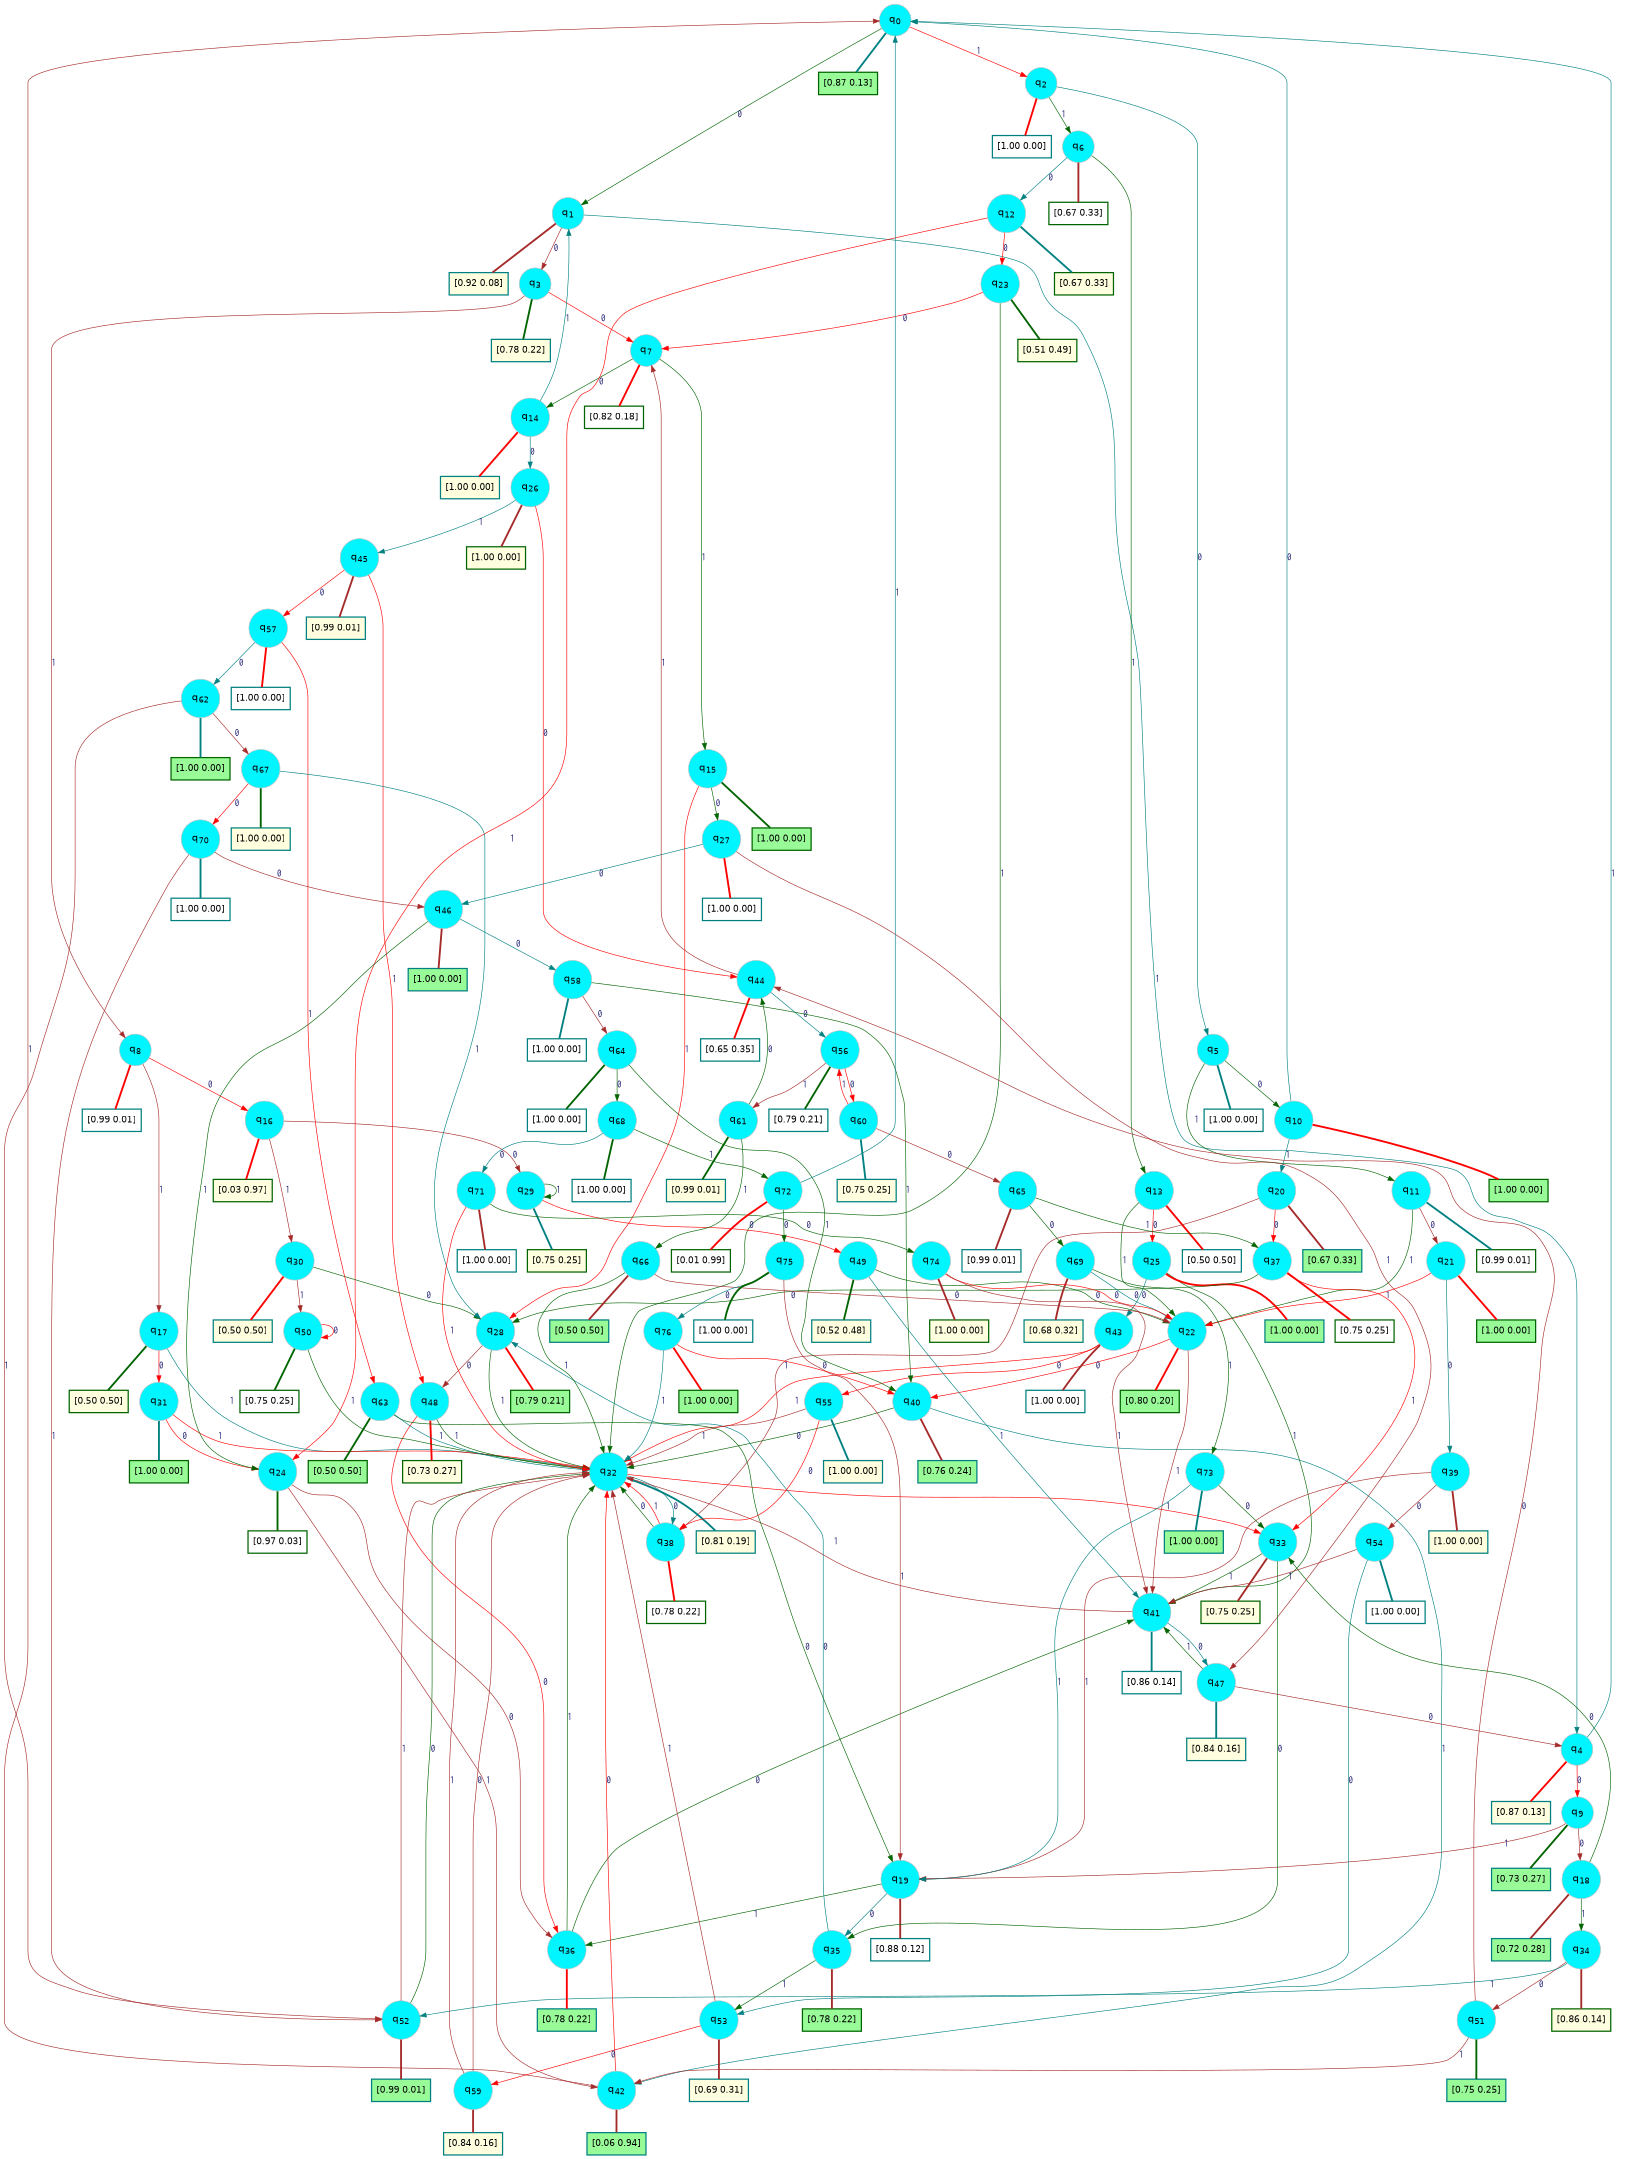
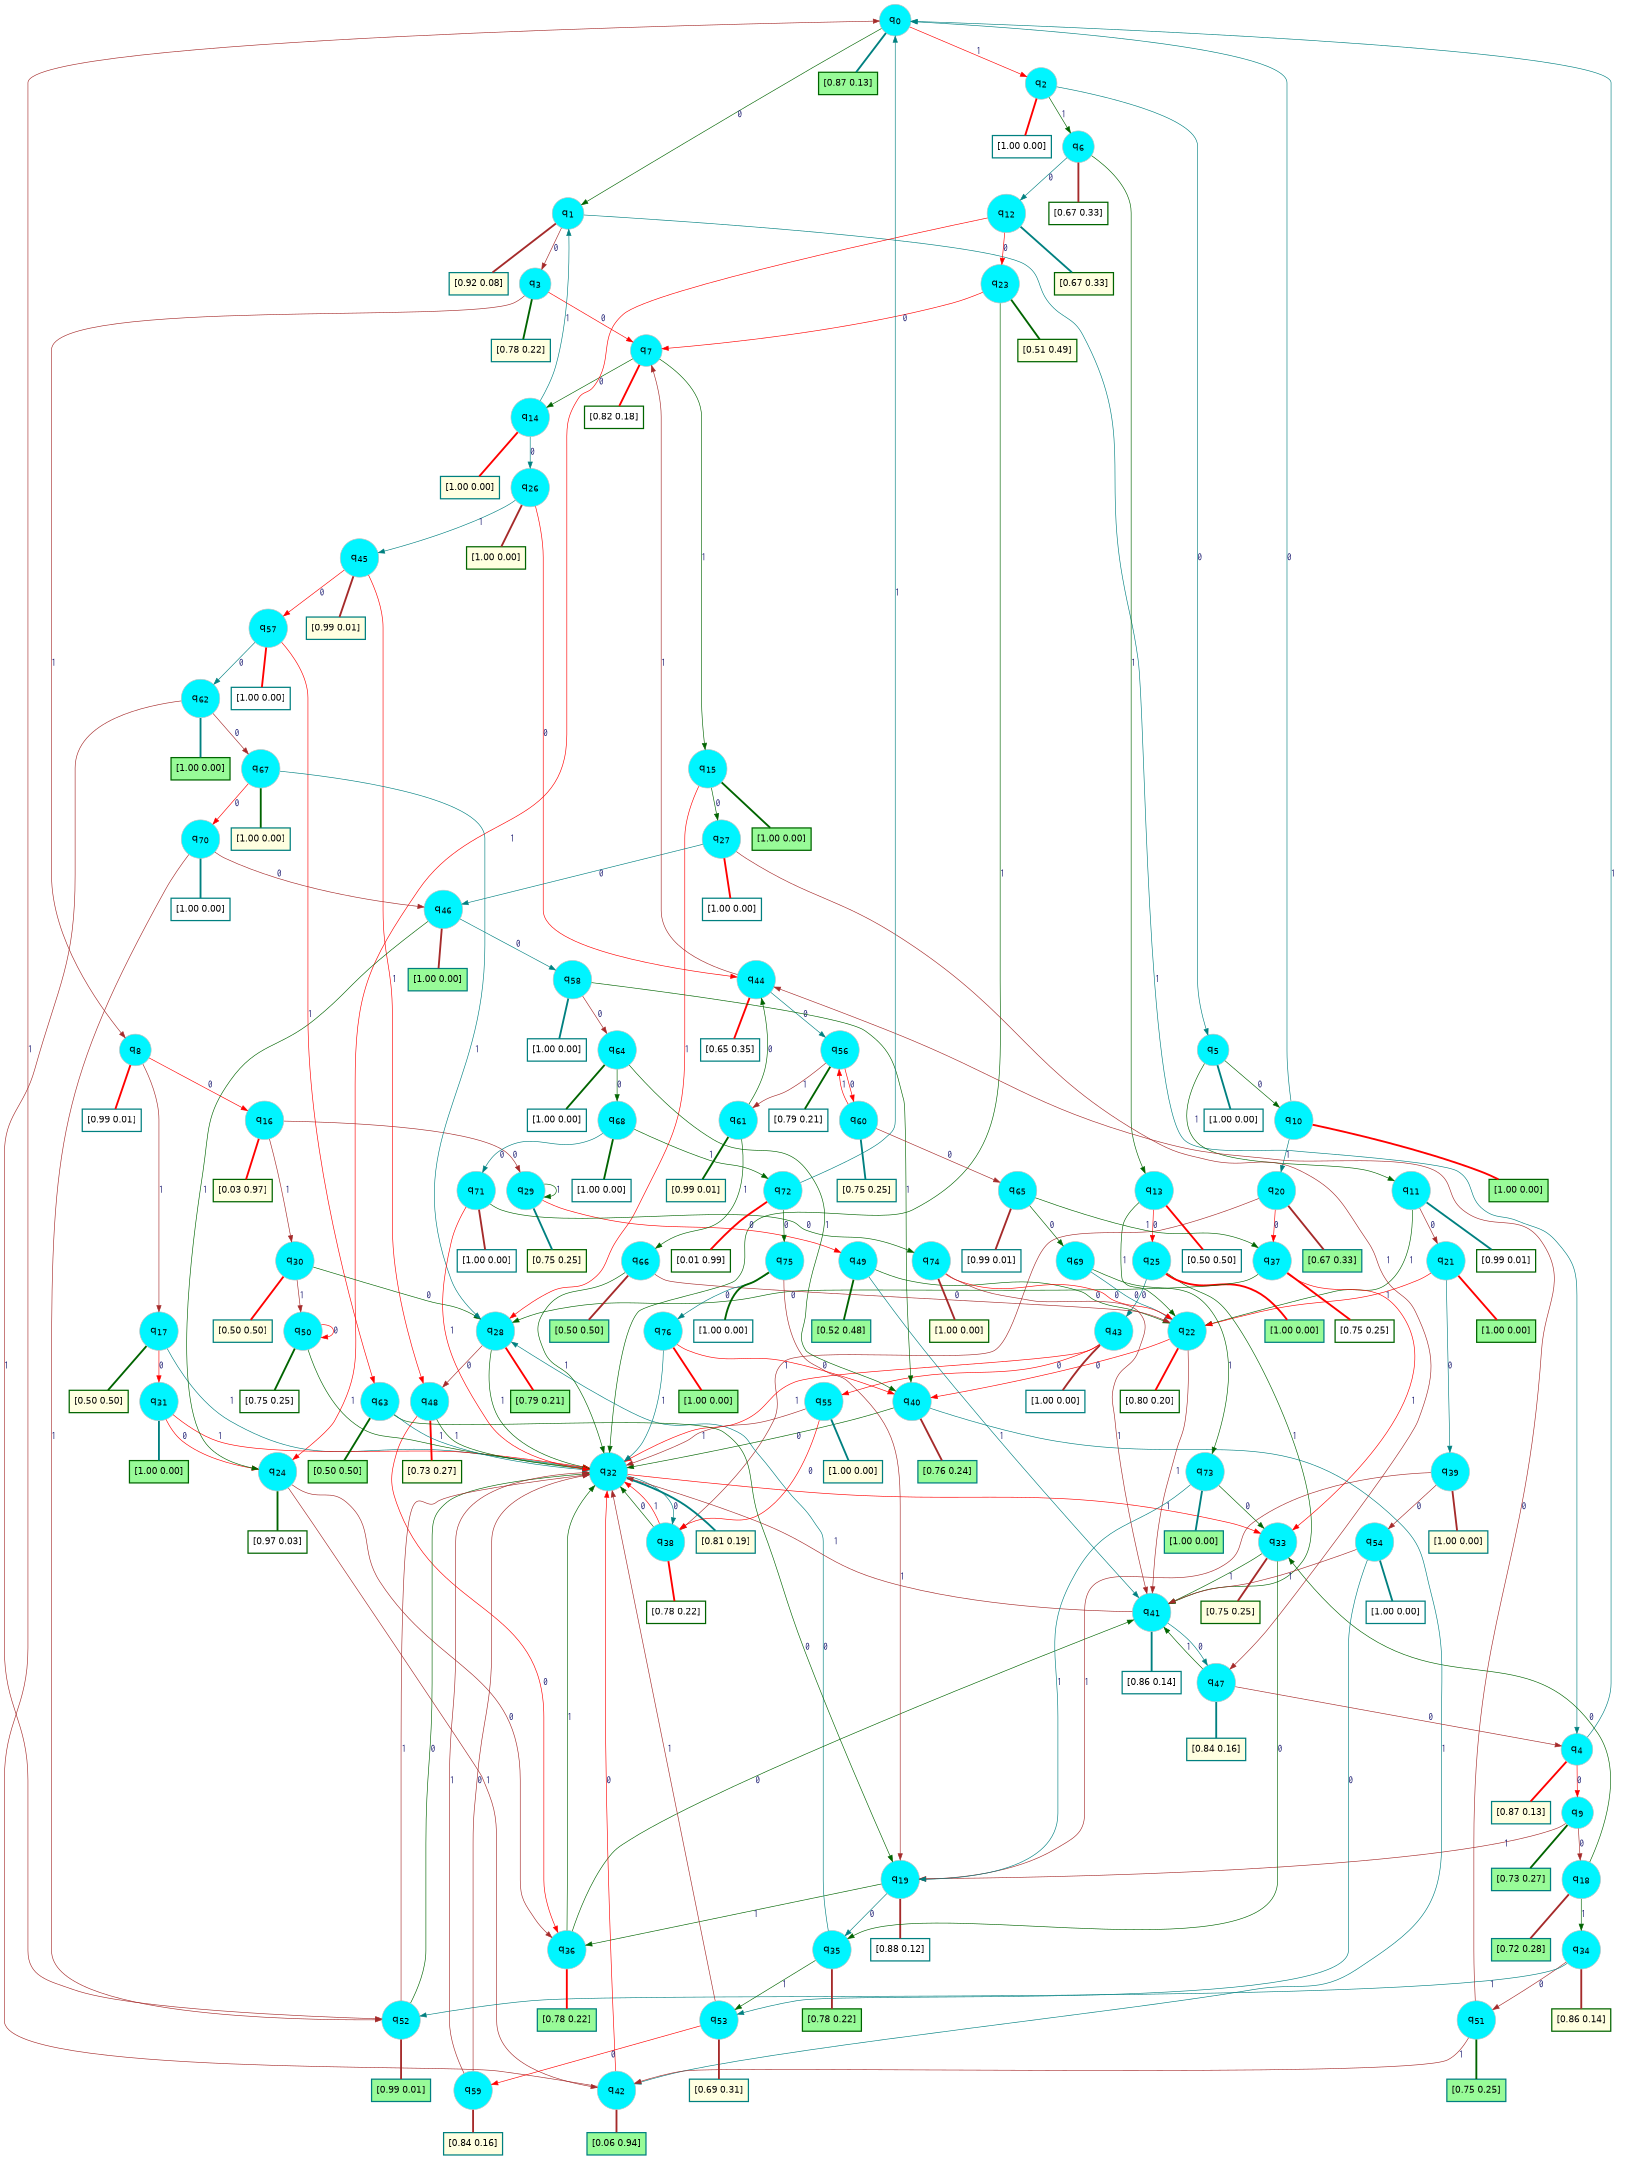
(841, 1331) -> (841, 1331)
(1054, 1331) -> none
(1150, 1401) -> (1150, 1401)
